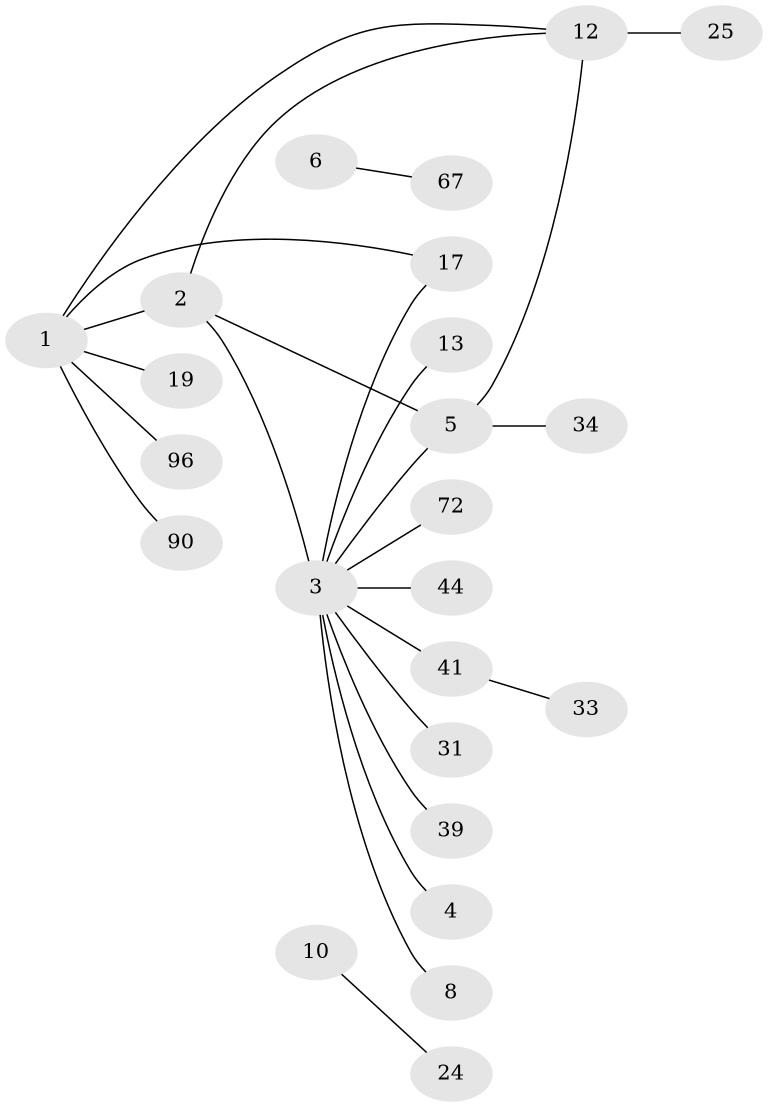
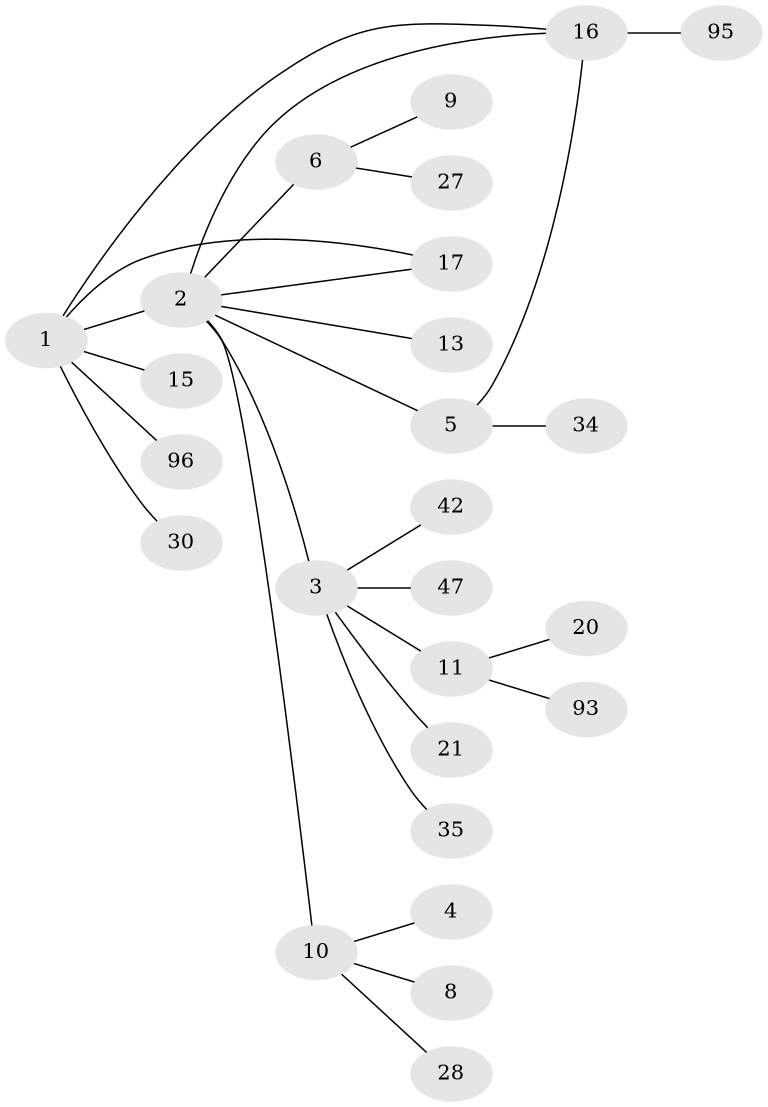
(586, 33) -> (586, 33)
(722, 33) -> (722, 33)
none -> (452, 102)
(452, 183) -> (452, 183)
none -> (251, 228)
(182, 381) -> (182, 381)
(360, 417) -> (316, 282)
(369, 460) -> (317, 323)
(380, 505) -> none
(452, 507) -> (452, 507)
(182, 543) -> (182, 543)
(452, 588) -> (452, 588)
none -> (273, 619)
none -> (586, 628)
(452, 669) -> (452, 669)
(586, 710) -> (586, 710)
(452, 750) -> (452, 750)
(360, 759) -> (384, 932)
(353, 800) -> (384, 973)
(452, 831) -> (452, 831)
(452, 1074) -> (452, 1074)
